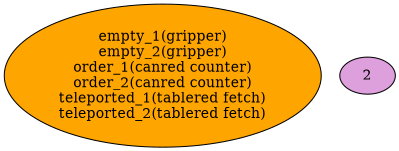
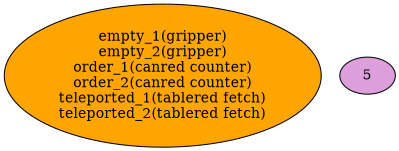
(368, 76) -> (368, 76)
